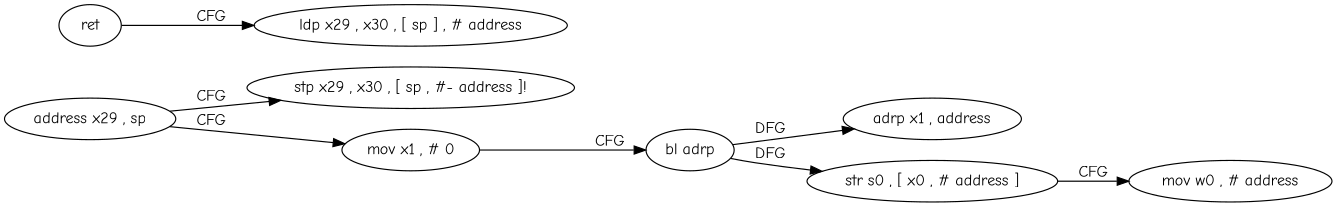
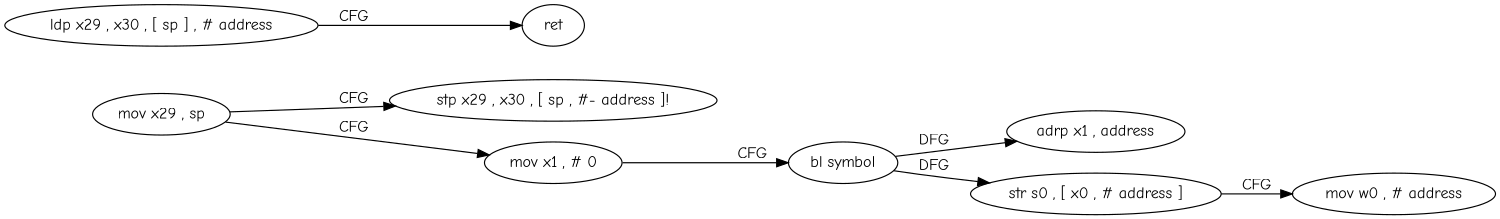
(182, 25) -> (414, 25)
(90, 119) -> (161, 114)
(690, 150) -> (843, 163)
